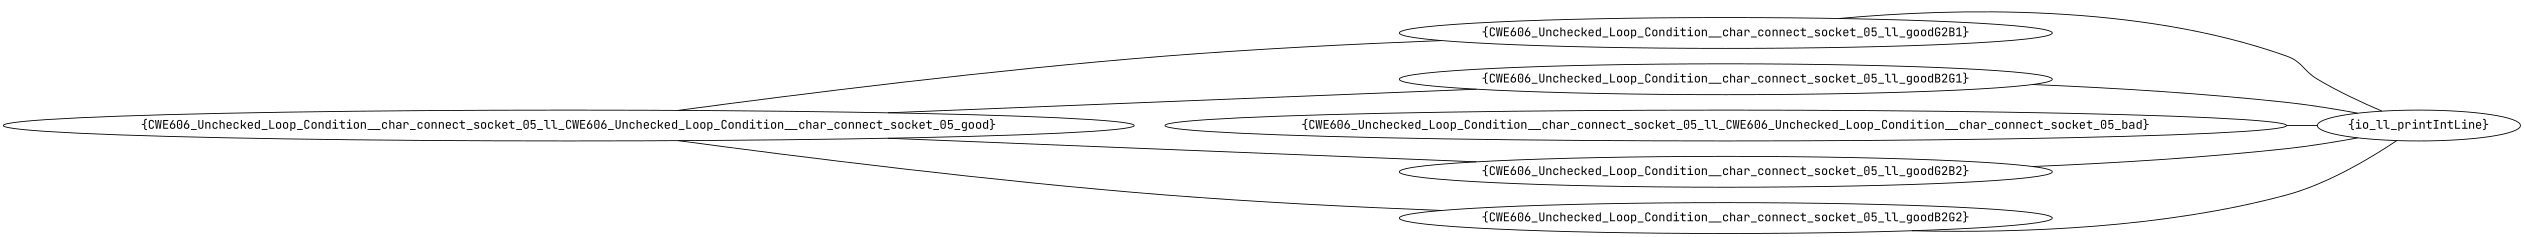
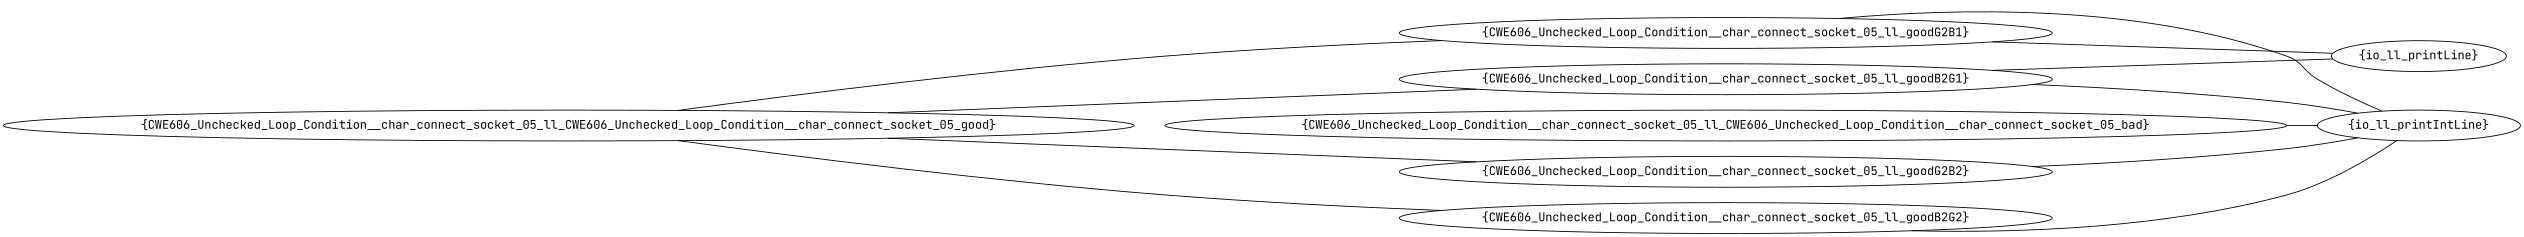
none -> (2419, 56)
